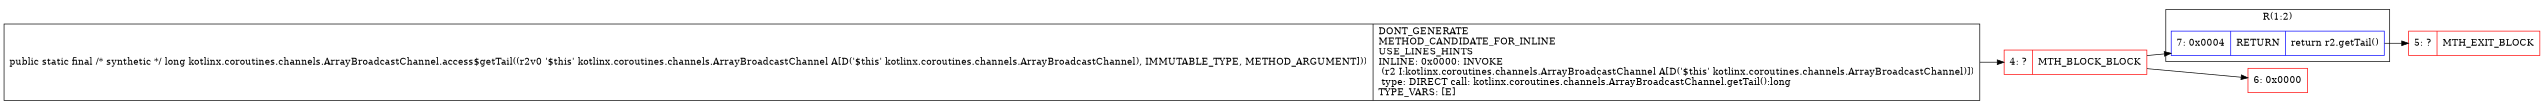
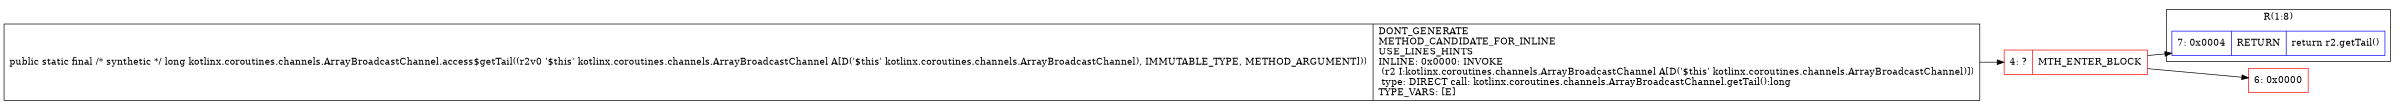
(2278, 17) -> (2278, 17)
(2474, 43) -> none
(2090, 62) -> (2090, 62)
